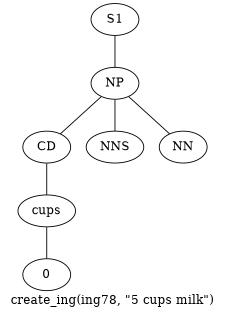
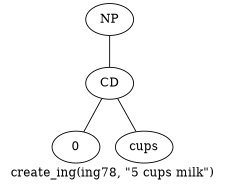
(115, 19) -> none
(115, 147) -> none
(183, 147) -> none
(47, 243) -> (93, 115)
